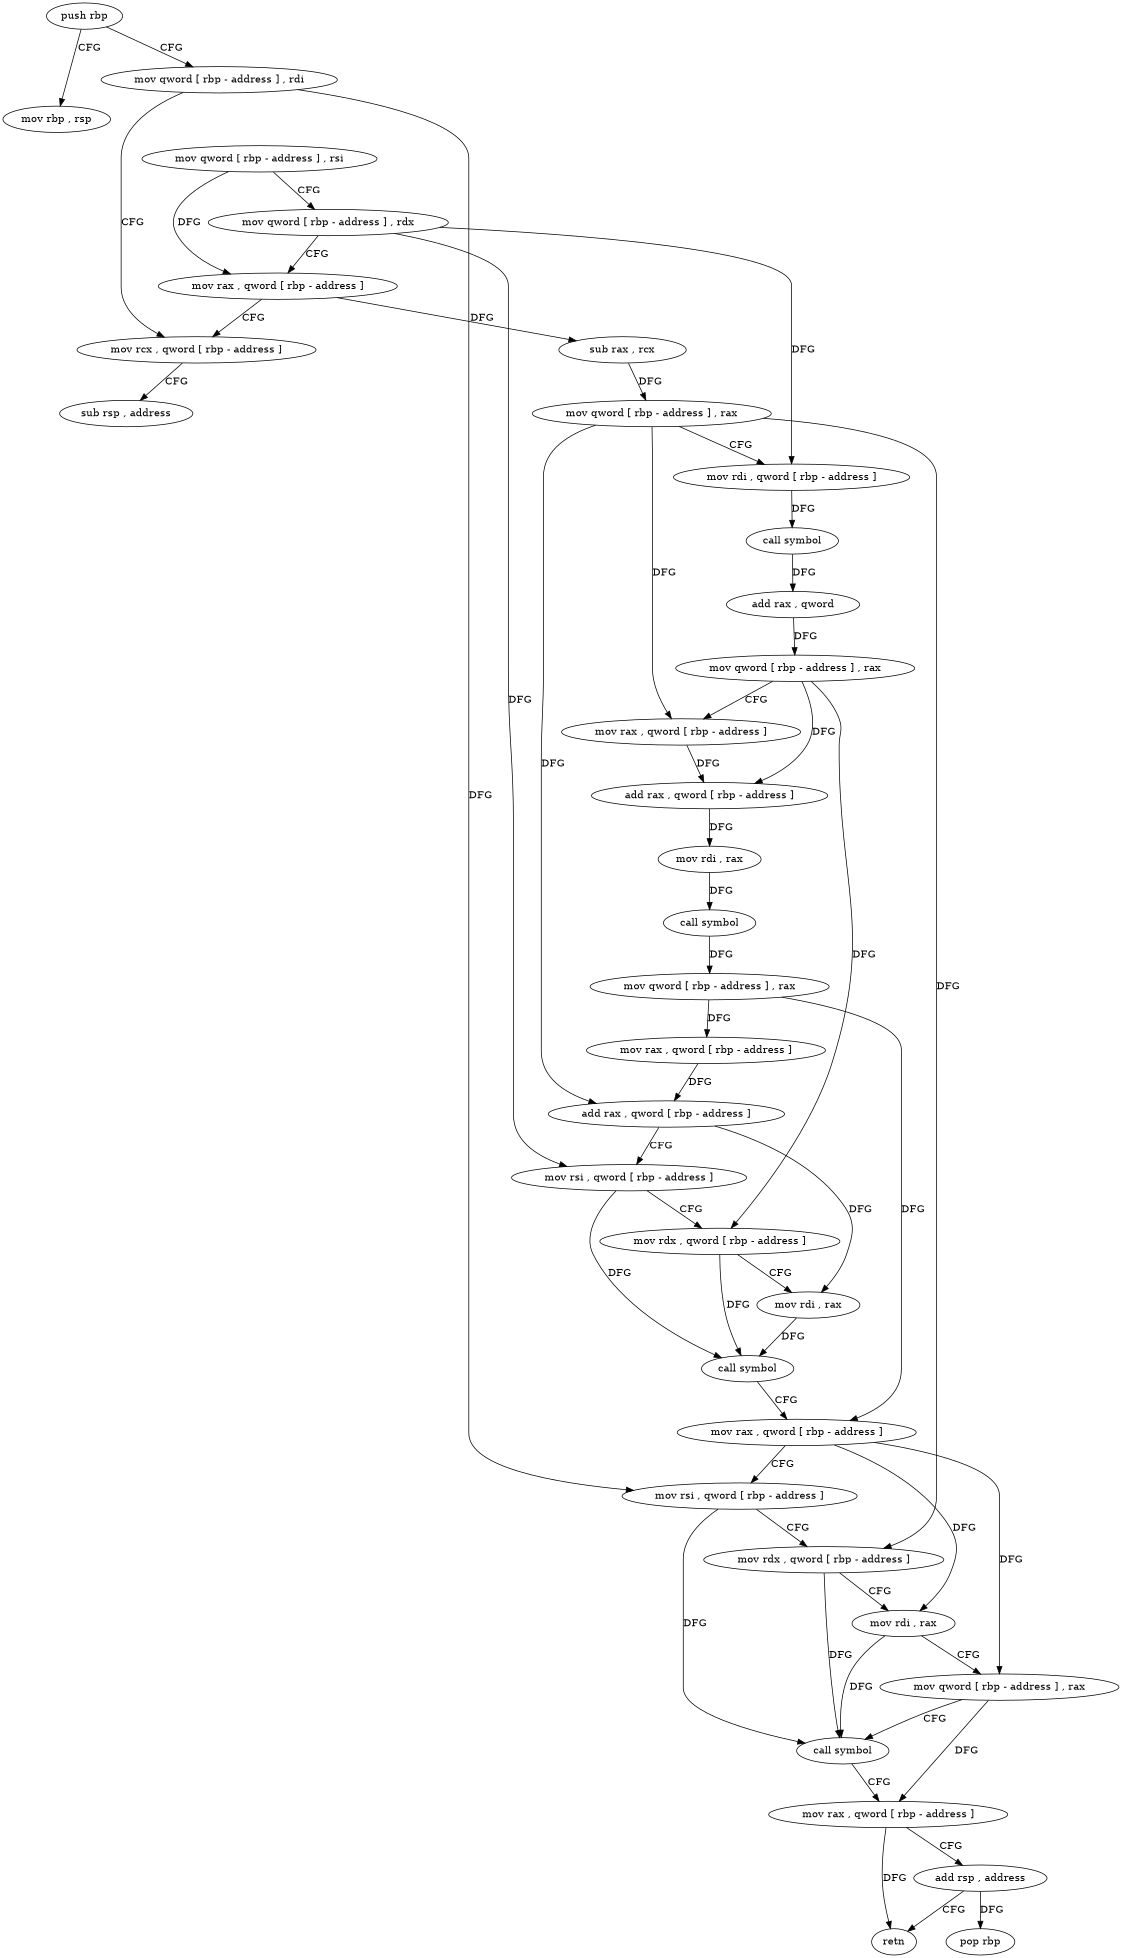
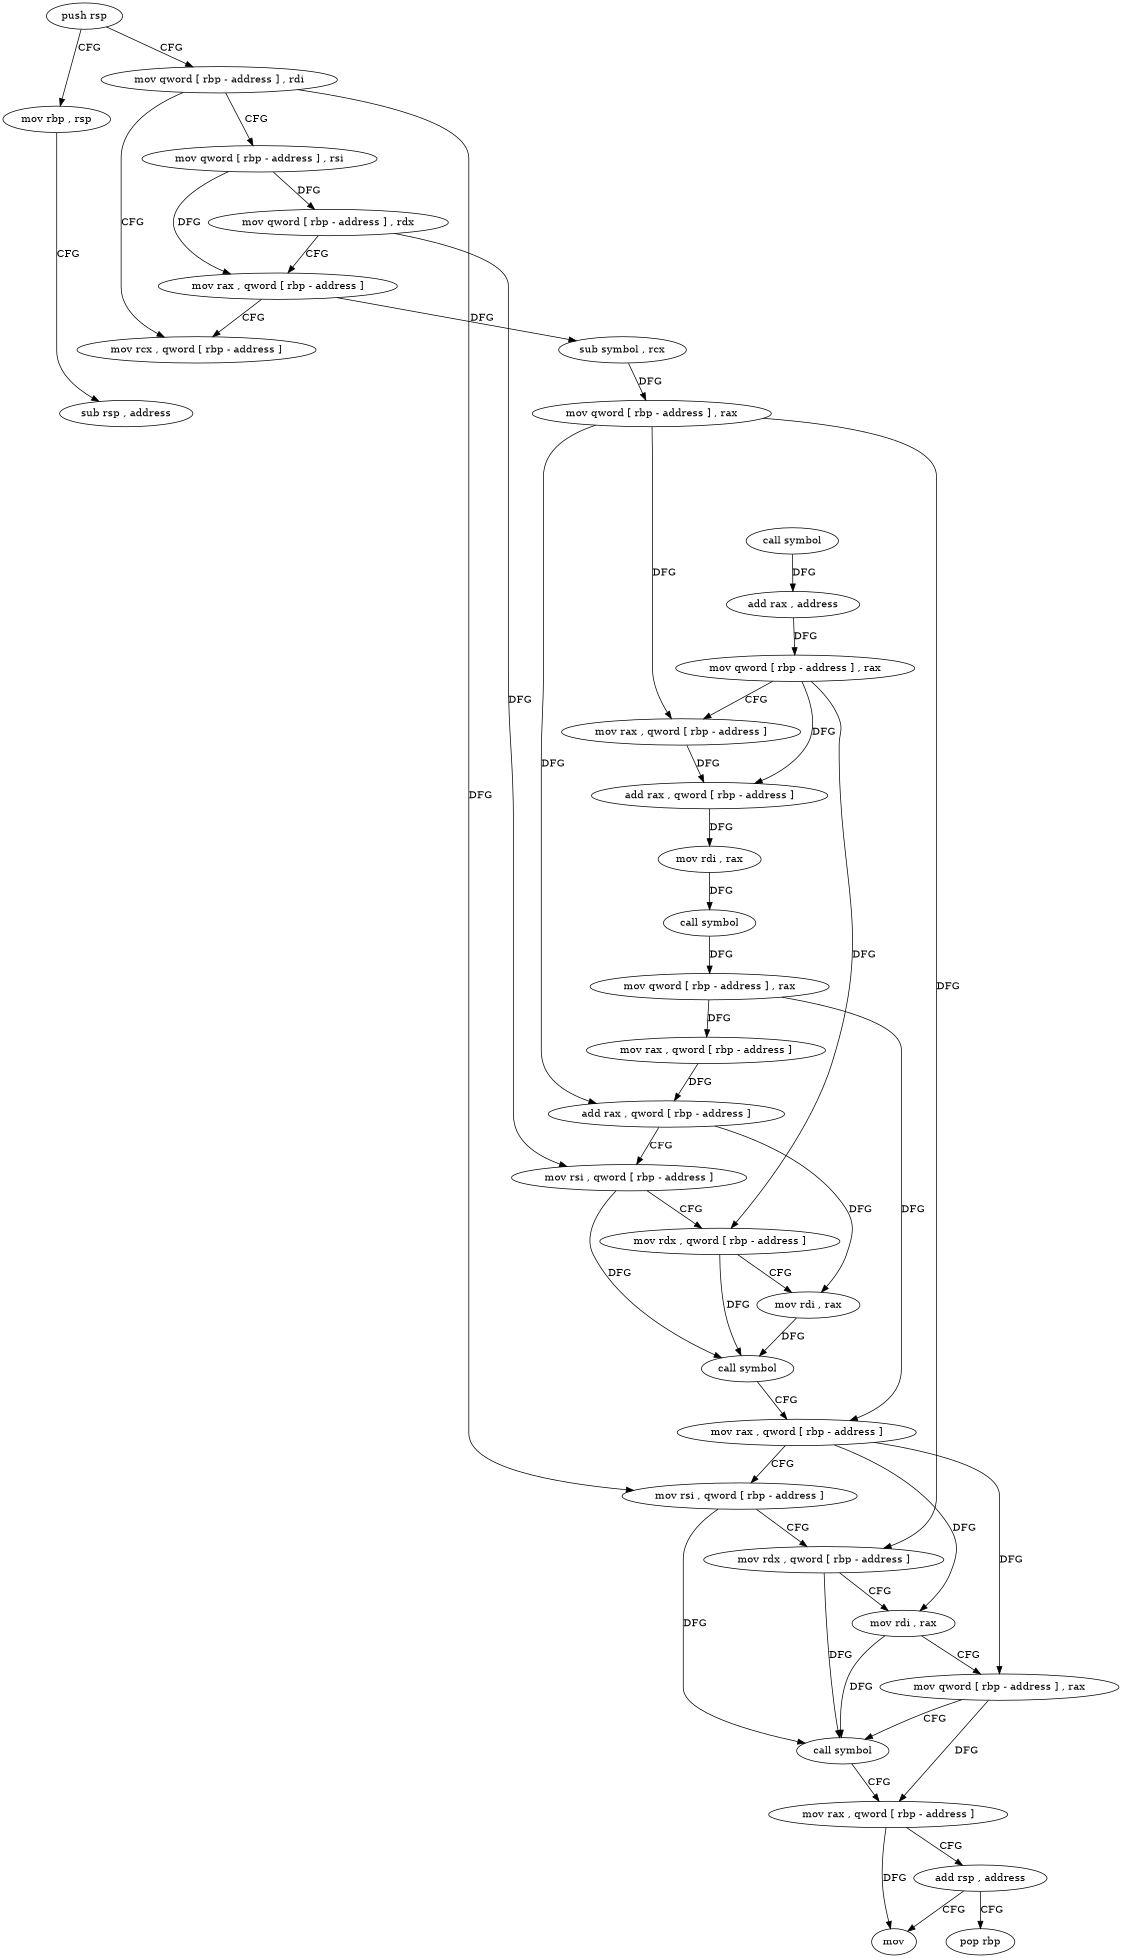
(85, 16) -> (85, 16)
none -> (238, 116)
(309, 191) -> (309, 191)
(623, 350) -> (623, 350)
(164, 379) -> (57, 273)
(792, 477) -> none
(793, 605) -> (793, 605)
(992, 1910) -> (992, 1910)
(894, 1942) -> (894, 1942)
